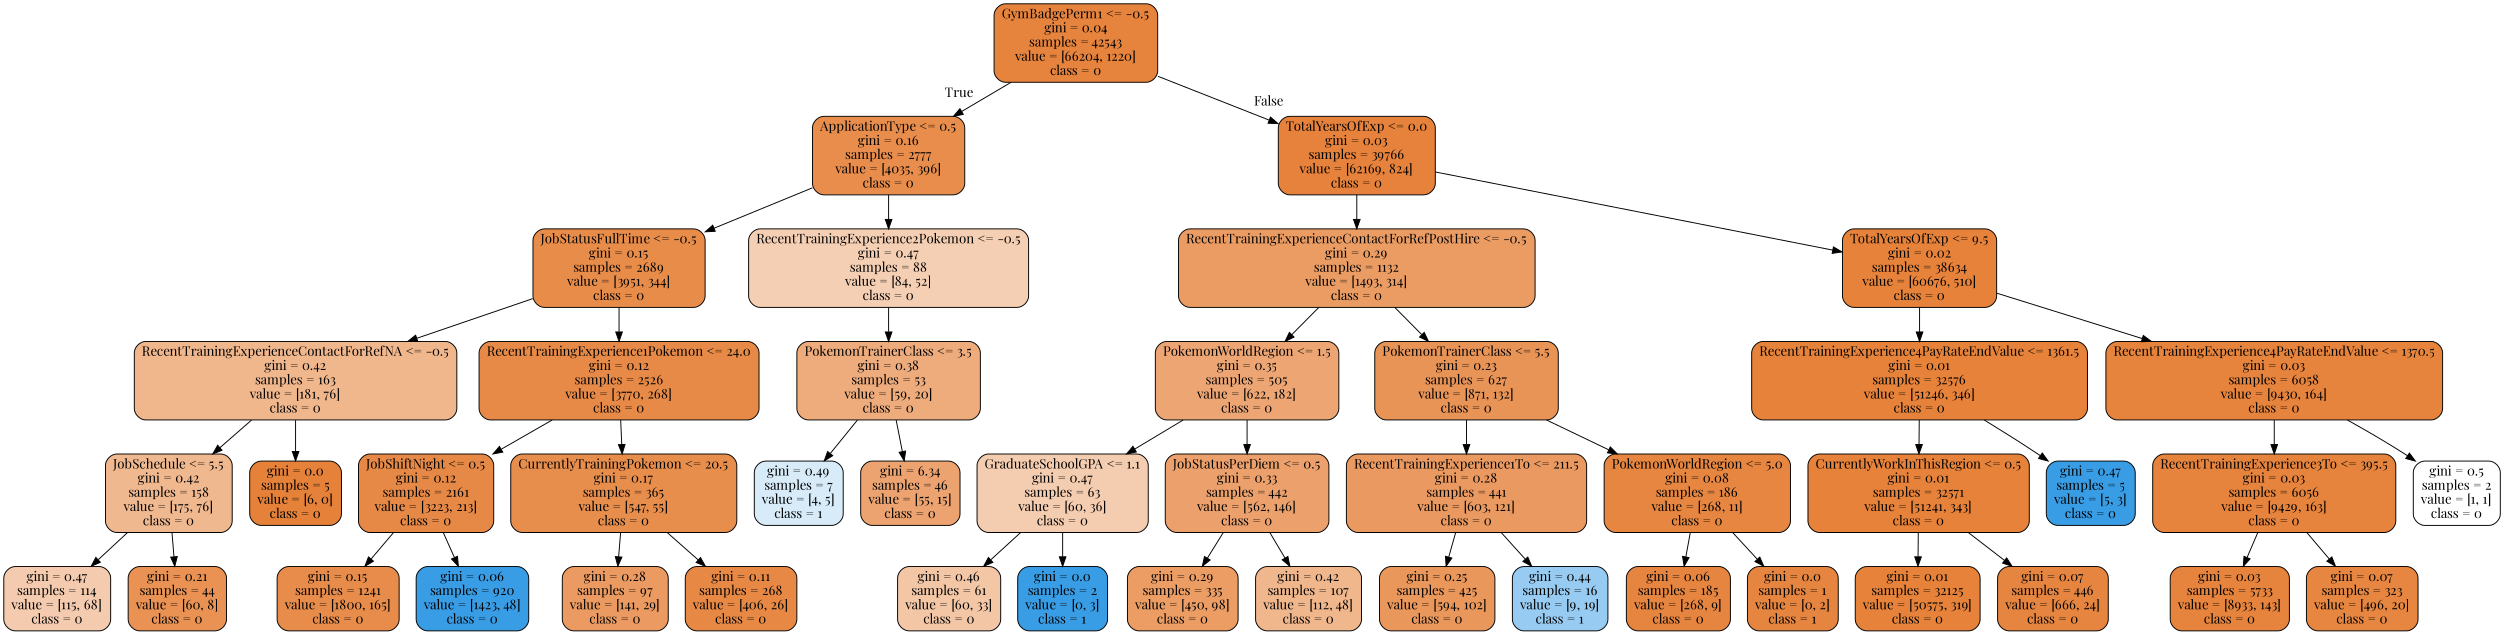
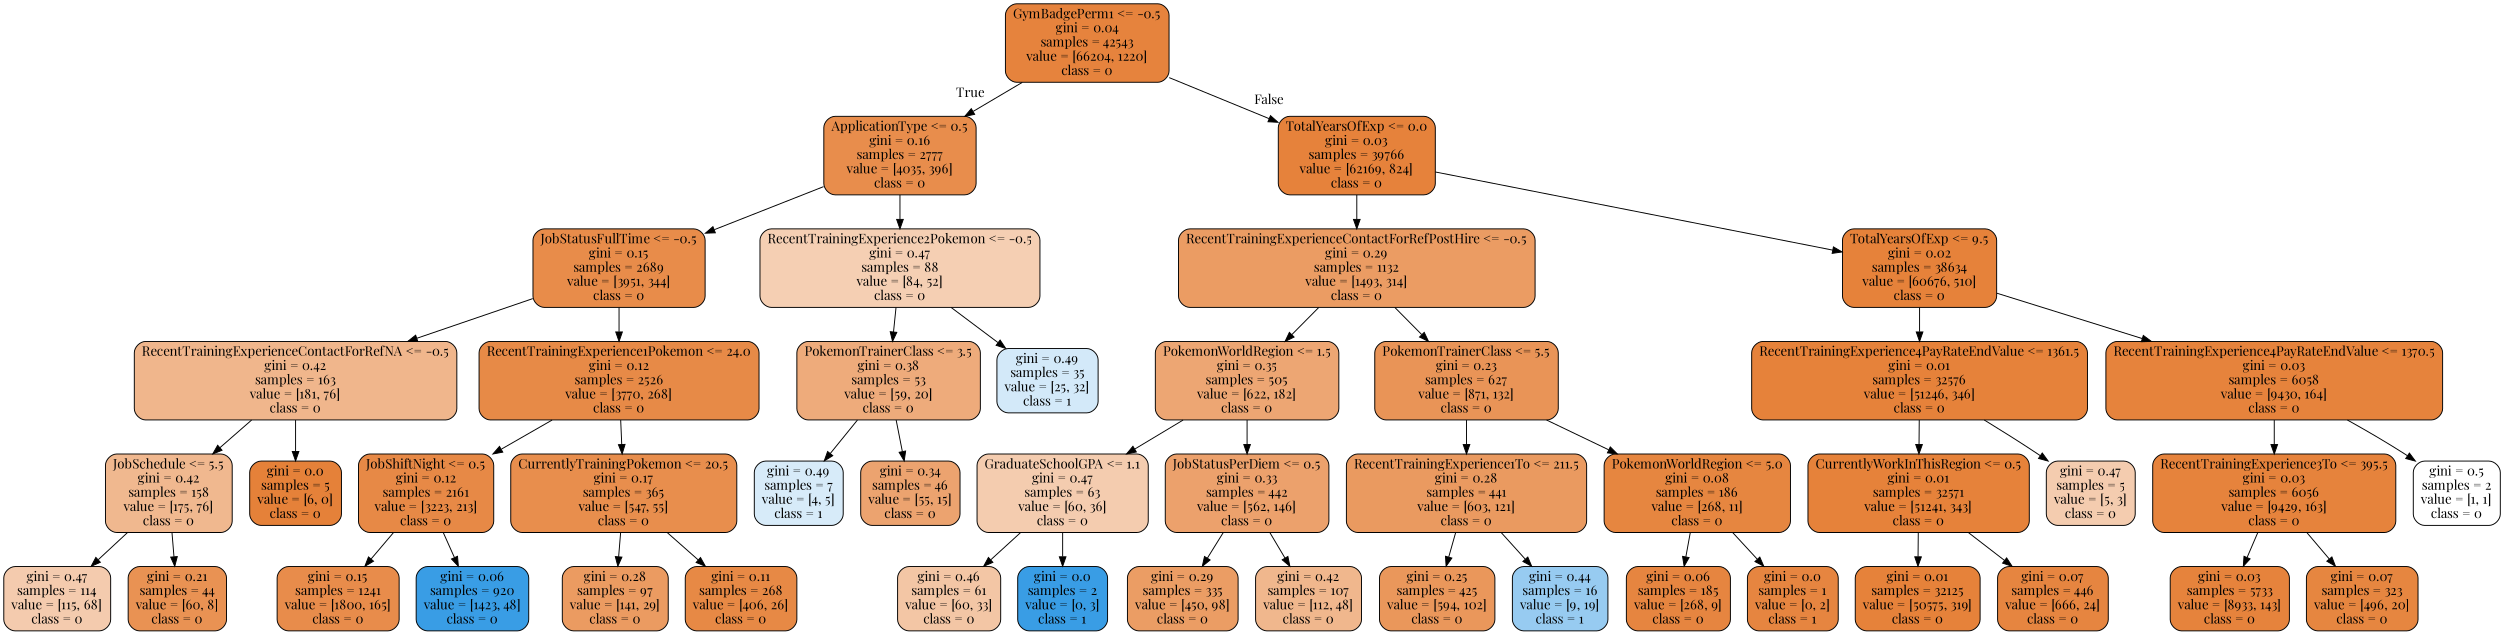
none -> (1048, 381)
(910, 493) -> (910, 493)
(2091, 493) -> (2091, 493)
